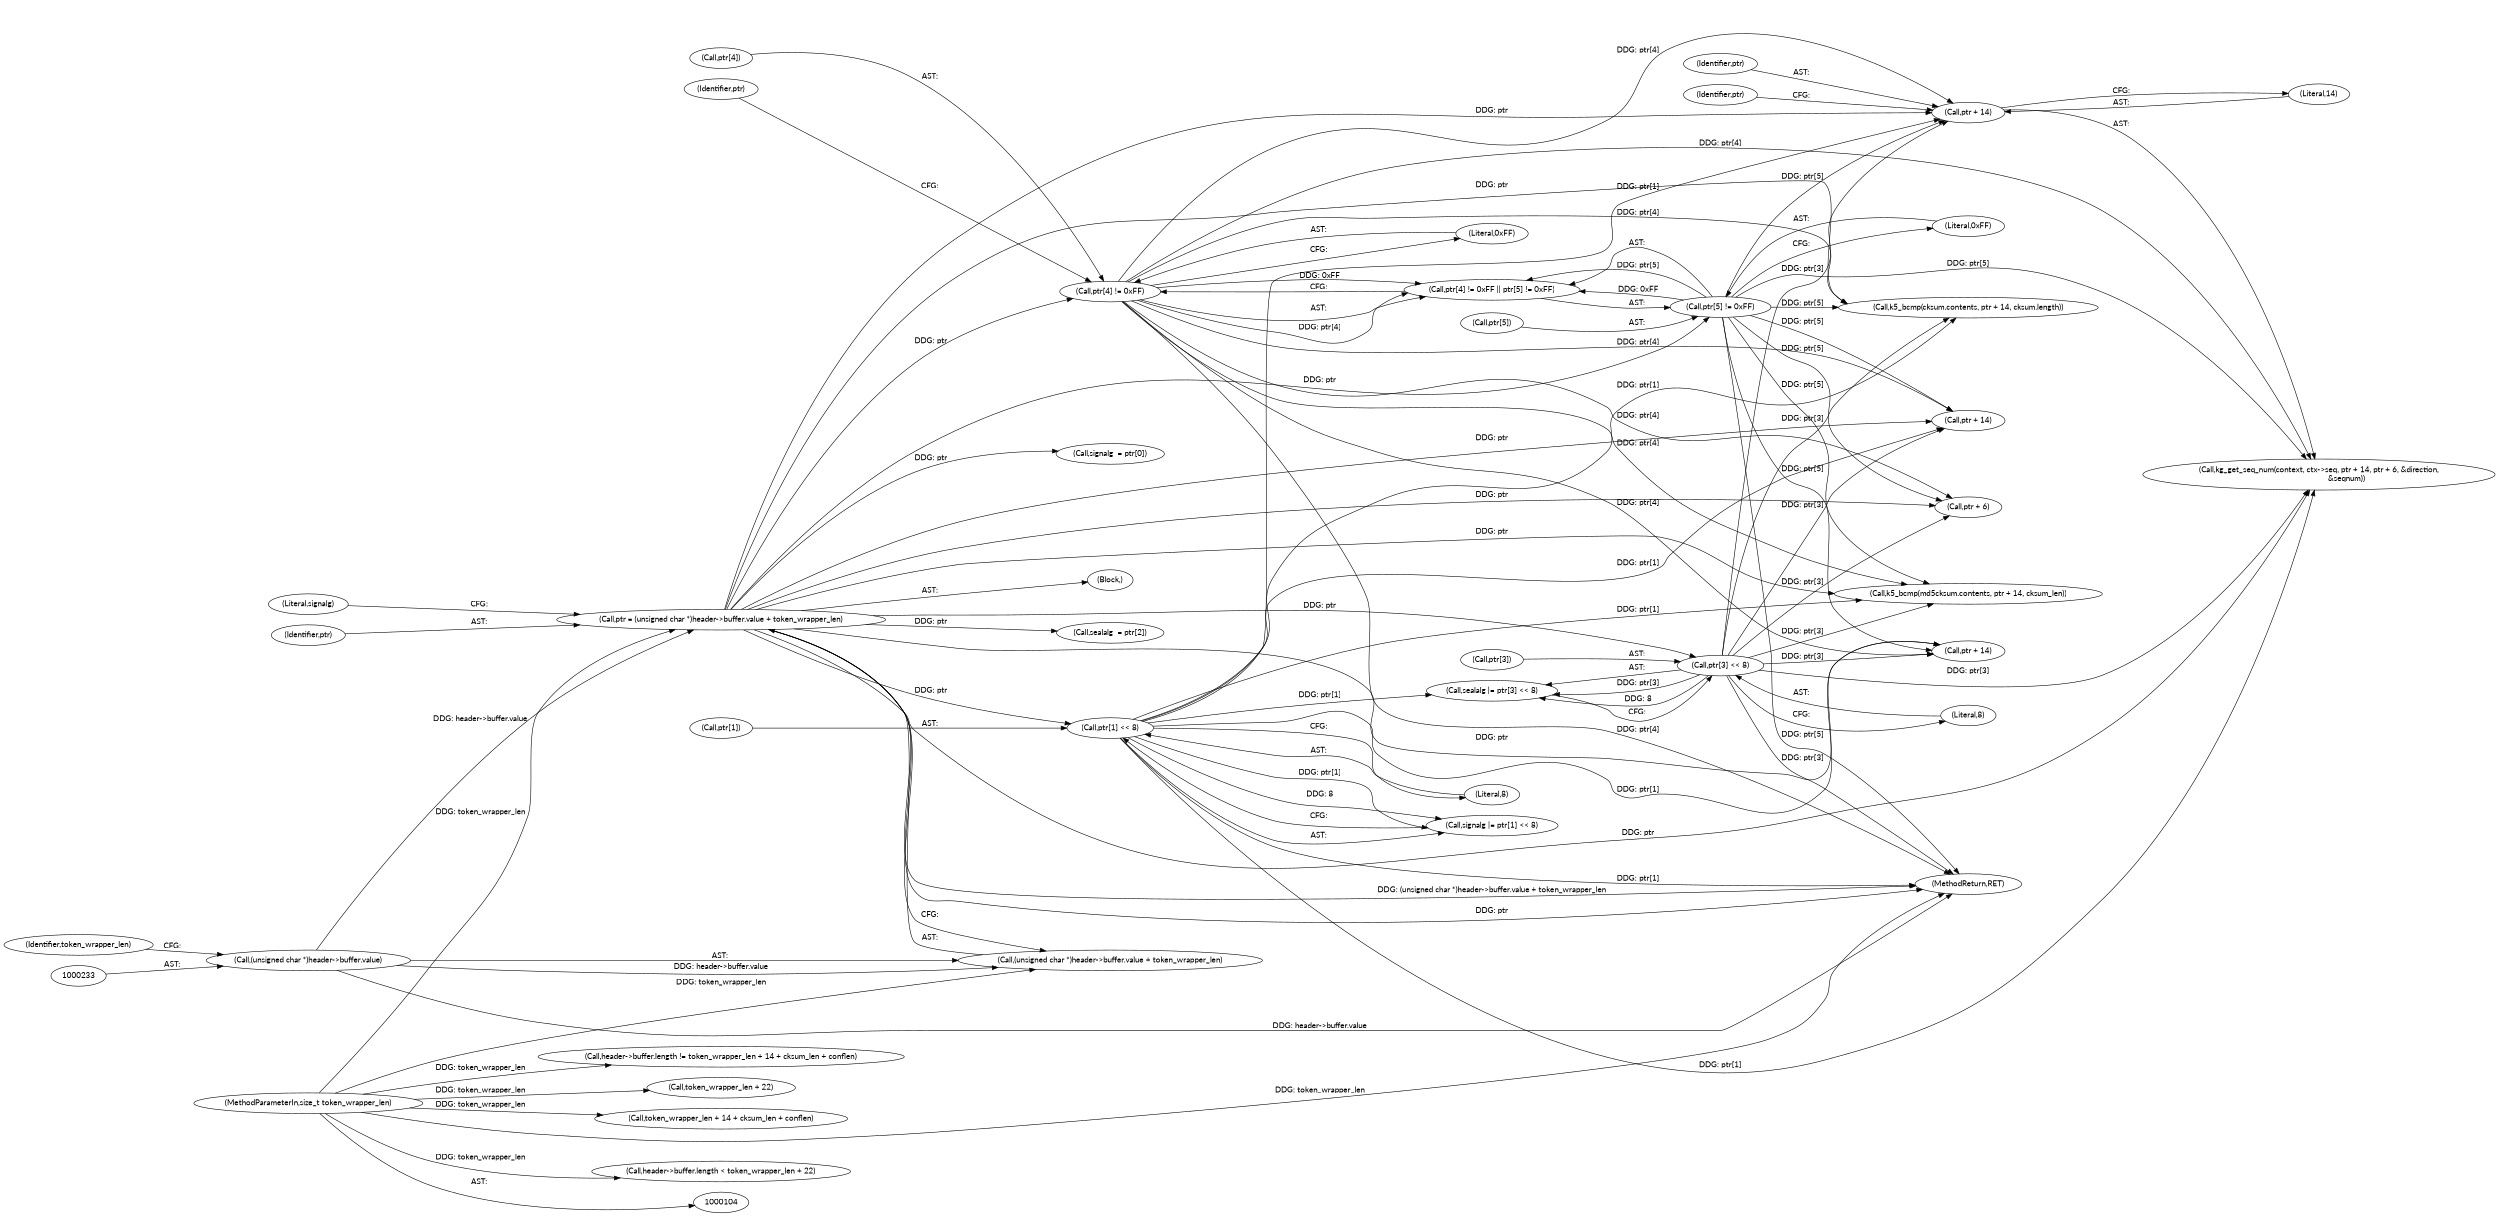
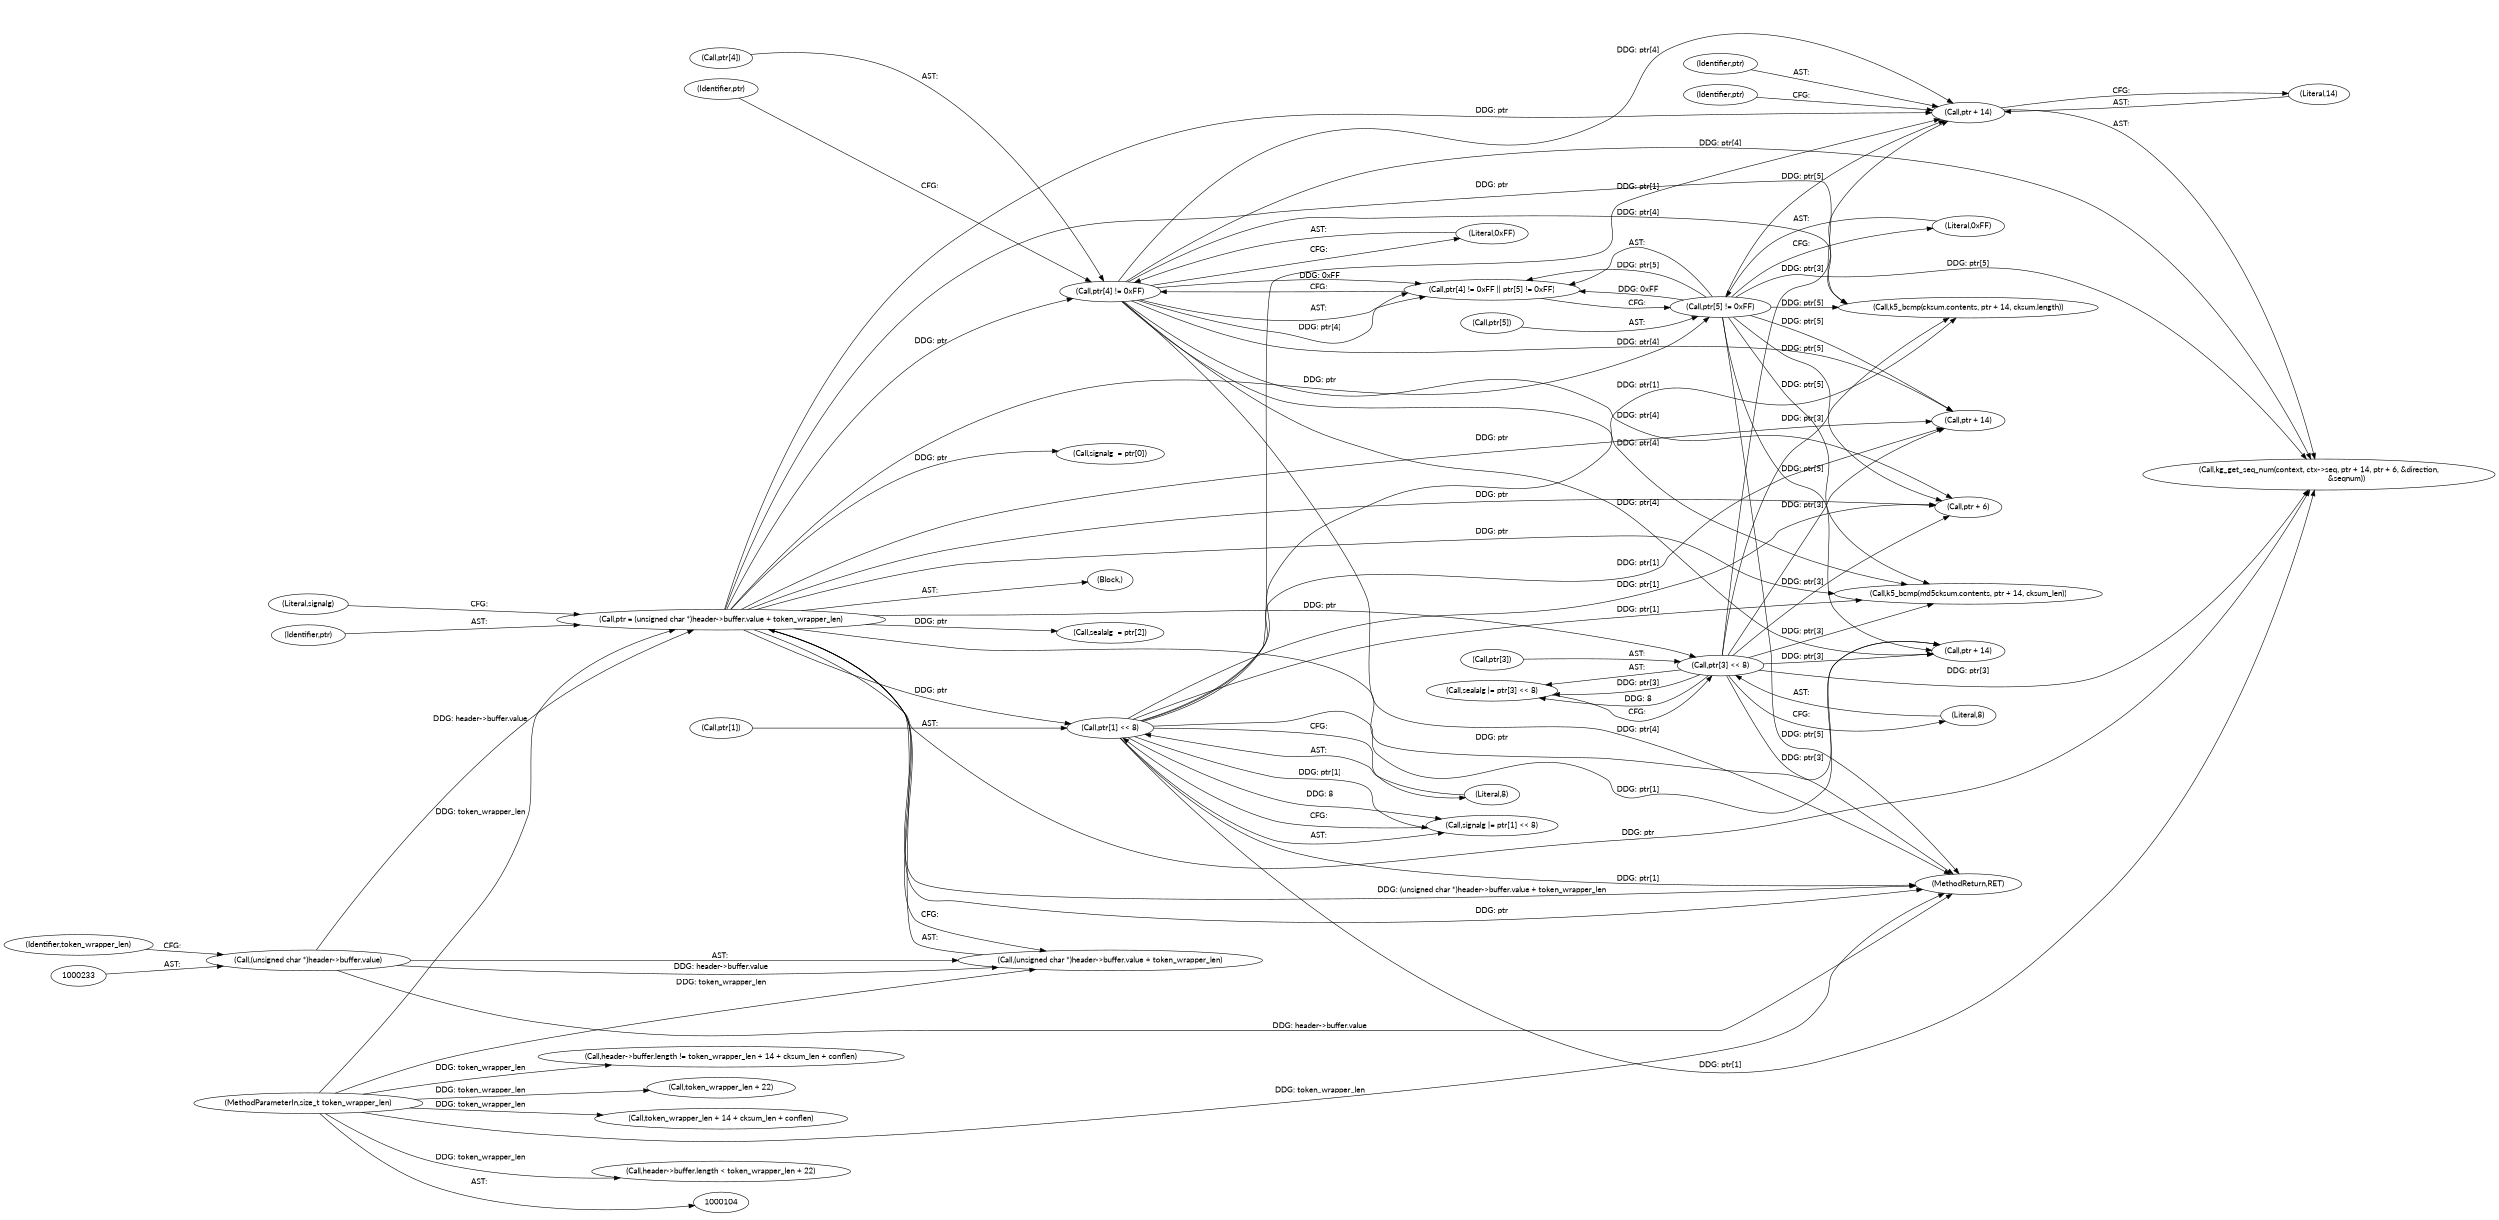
(1638, 303) -> (1638, 303)
(1287, 707) -> (1530, 611)
